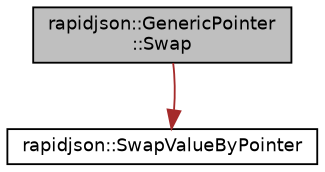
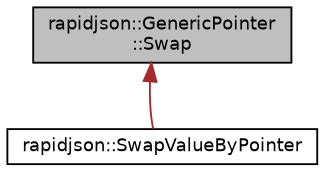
(175, 86) -> (150, 105)
